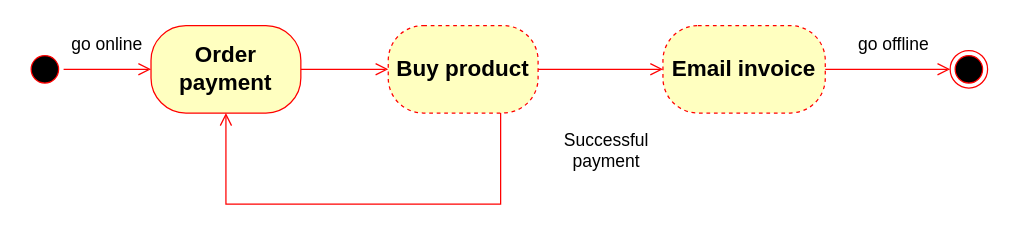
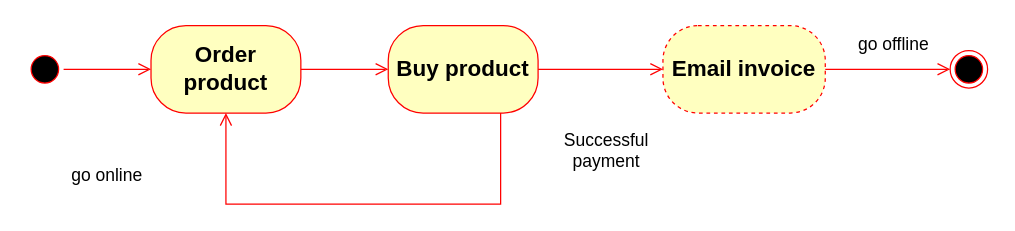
(107, 44) -> (107, 176)
(226, 69) -> (226, 69)
(463, 69) -> (463, 69)
